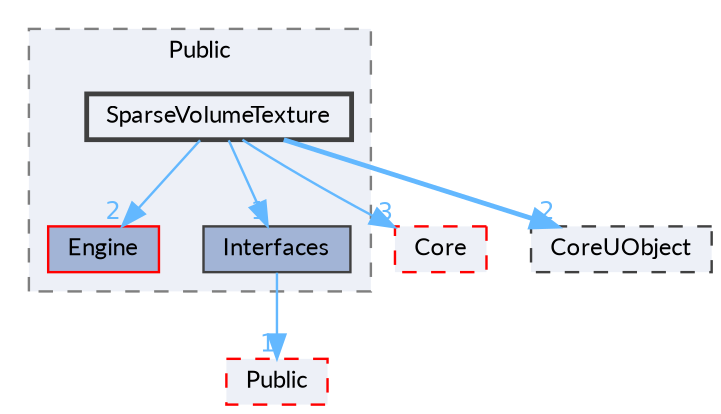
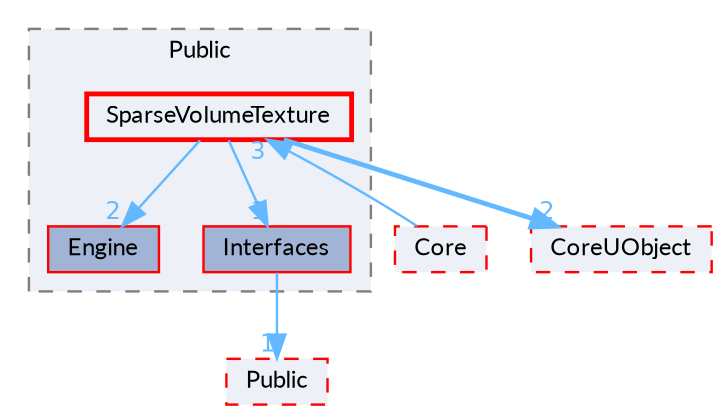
(219, 117) -> (219, 117)
(307, 179) -> (354, 187)
(277, 249) -> (277, 249)
(621, 249) -> (621, 249)
